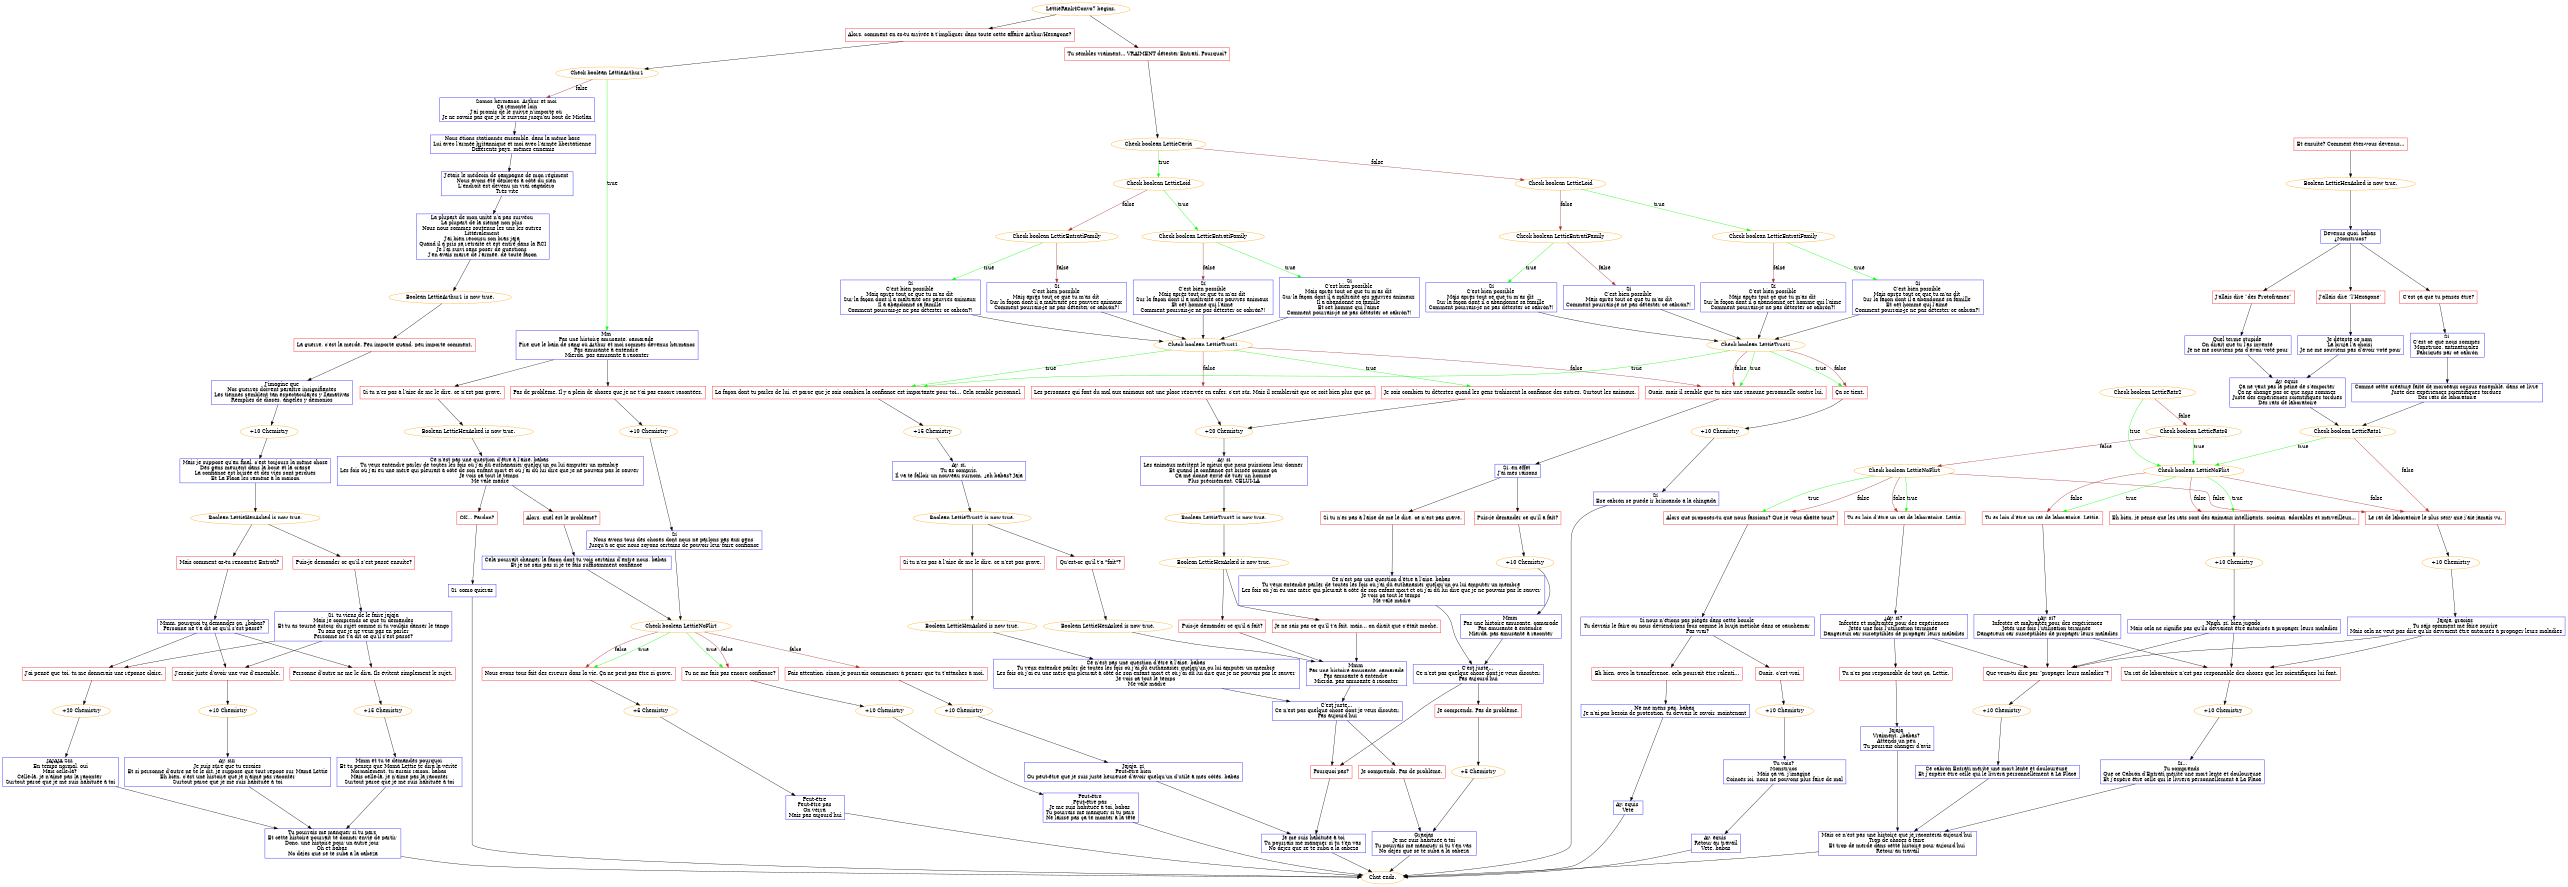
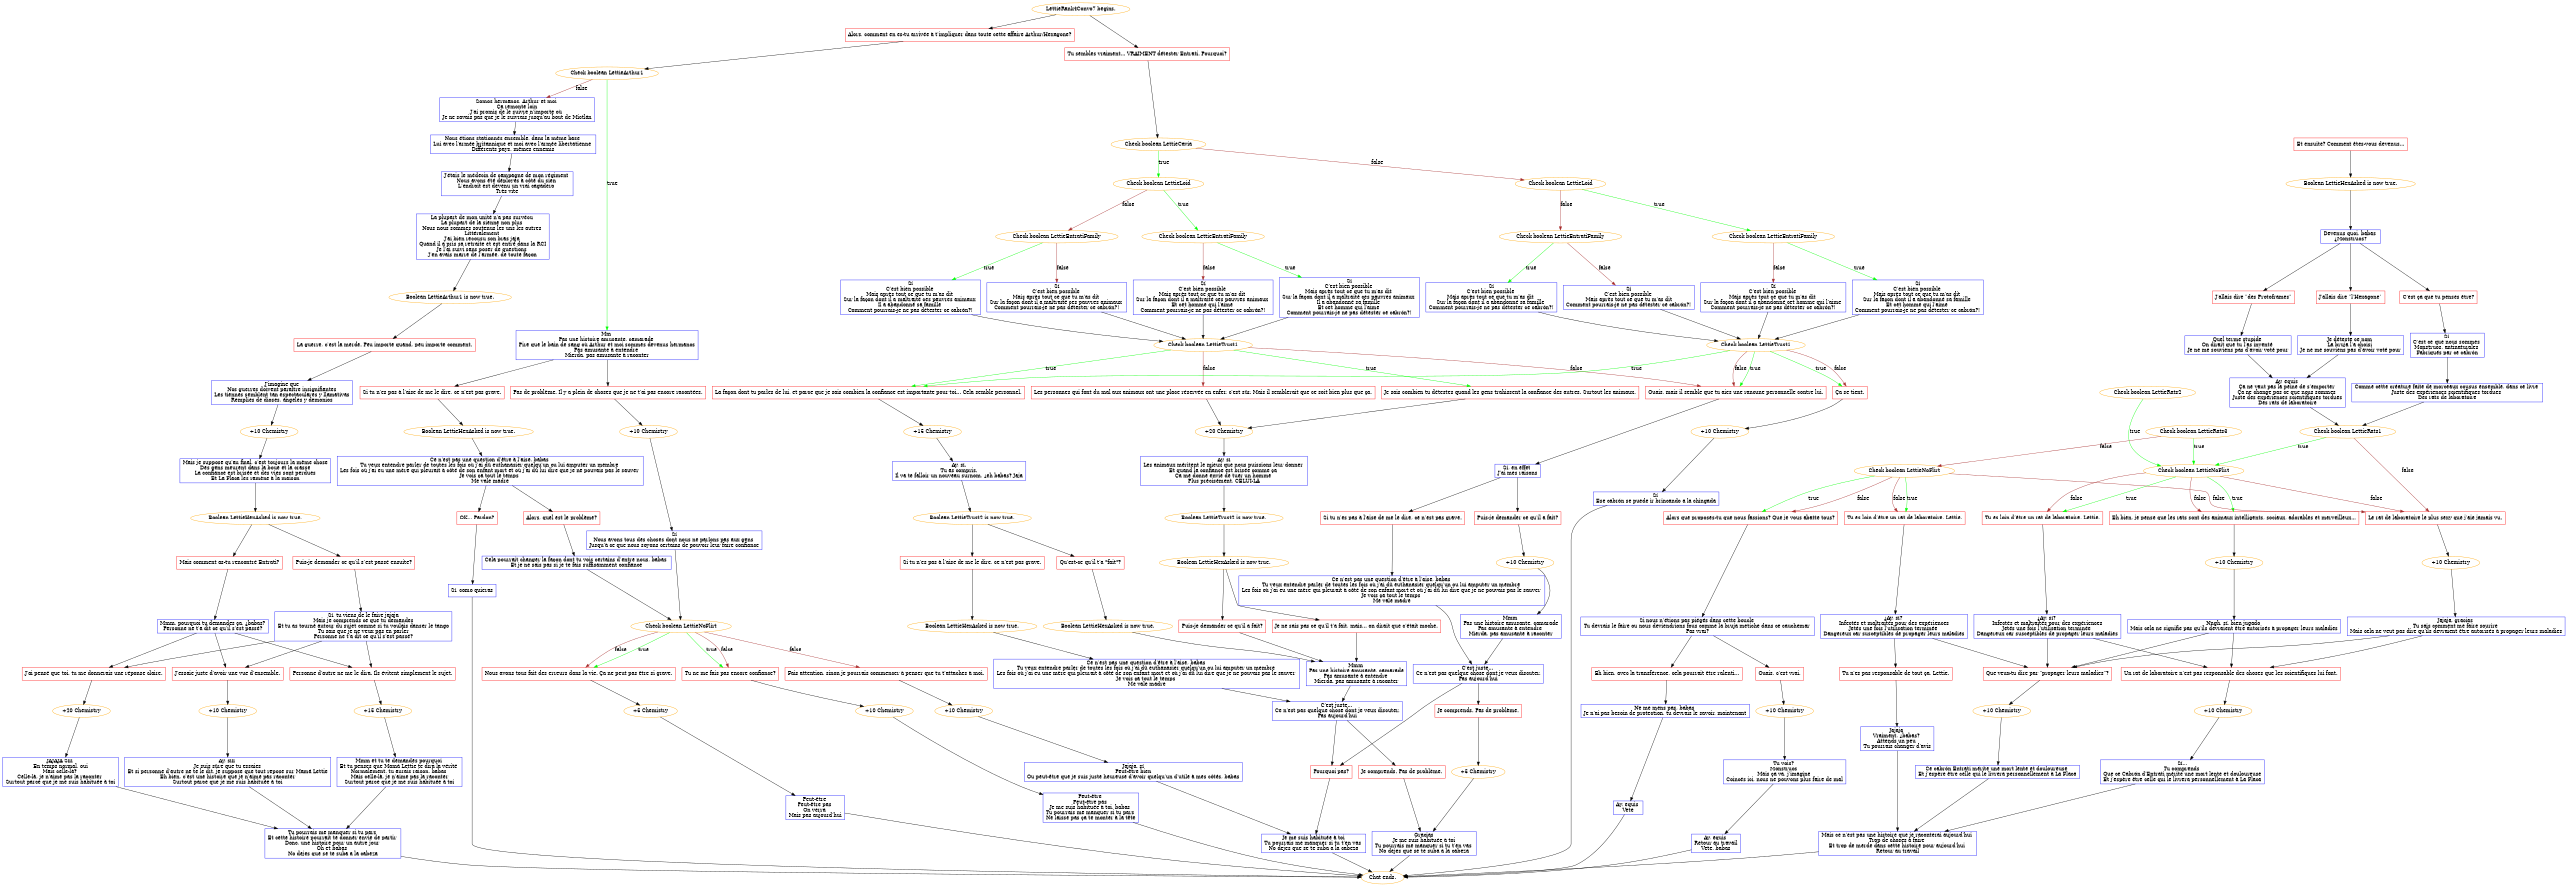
(2169, 411) -> none
